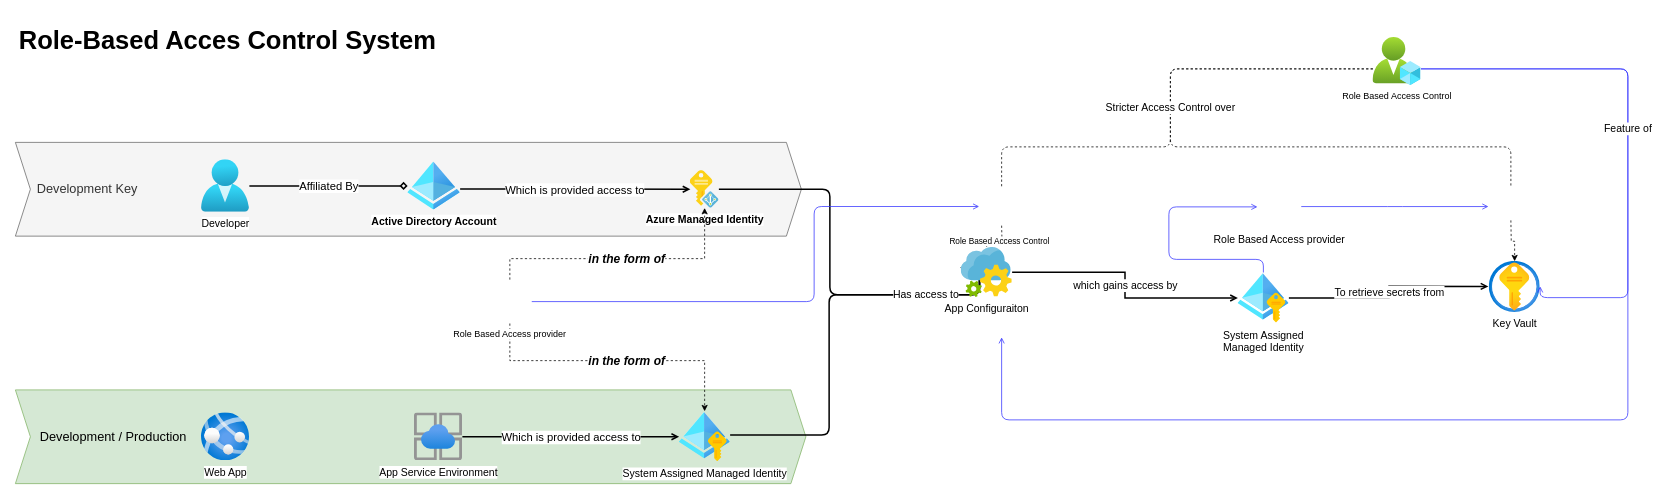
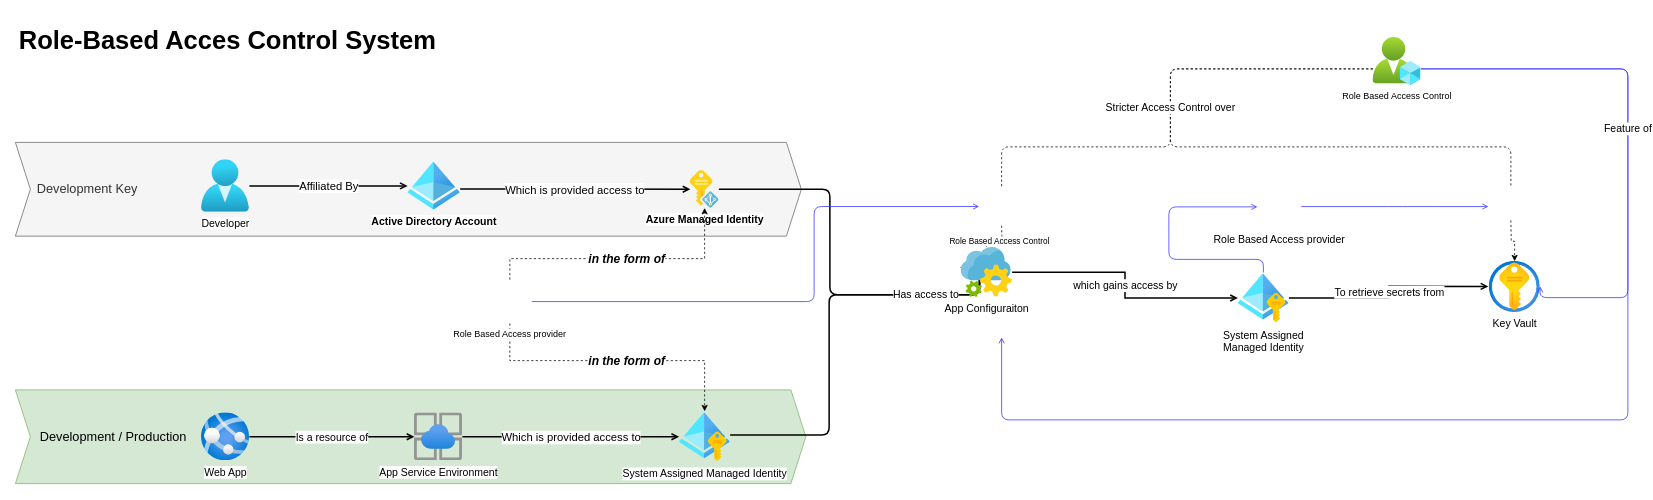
(399, 186) -> (401, 186)
none -> (330, 437)
